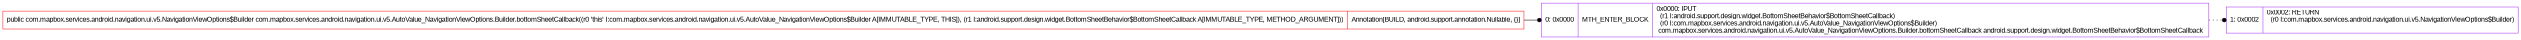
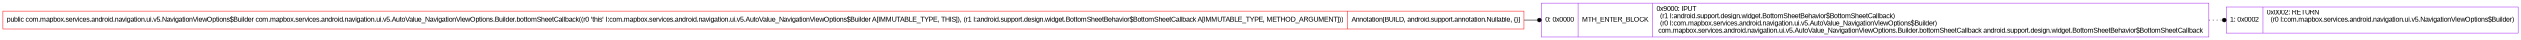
(1678, 9) -> (1678, 9)
